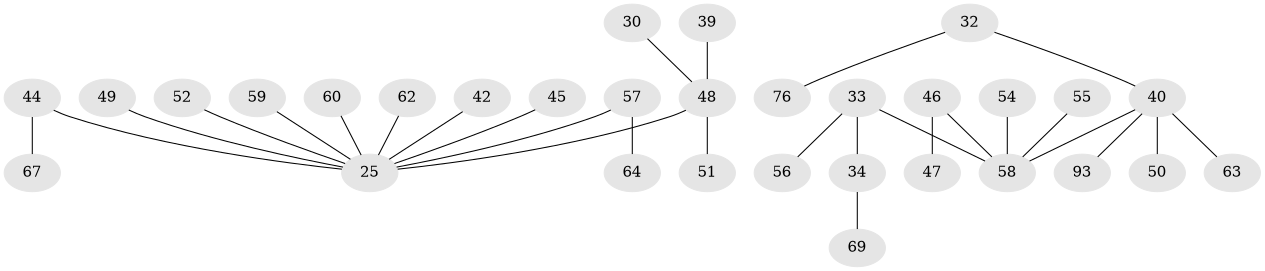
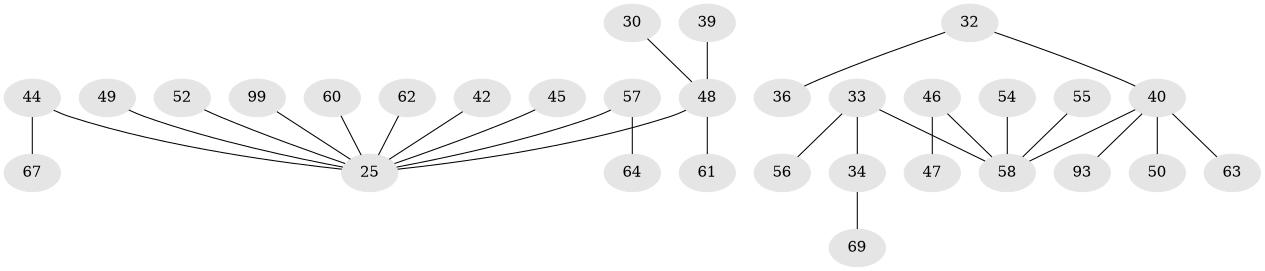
(257, 98) -> (257, 98)
(782, 98) -> (782, 98)
(707, 173) -> (707, 173)
